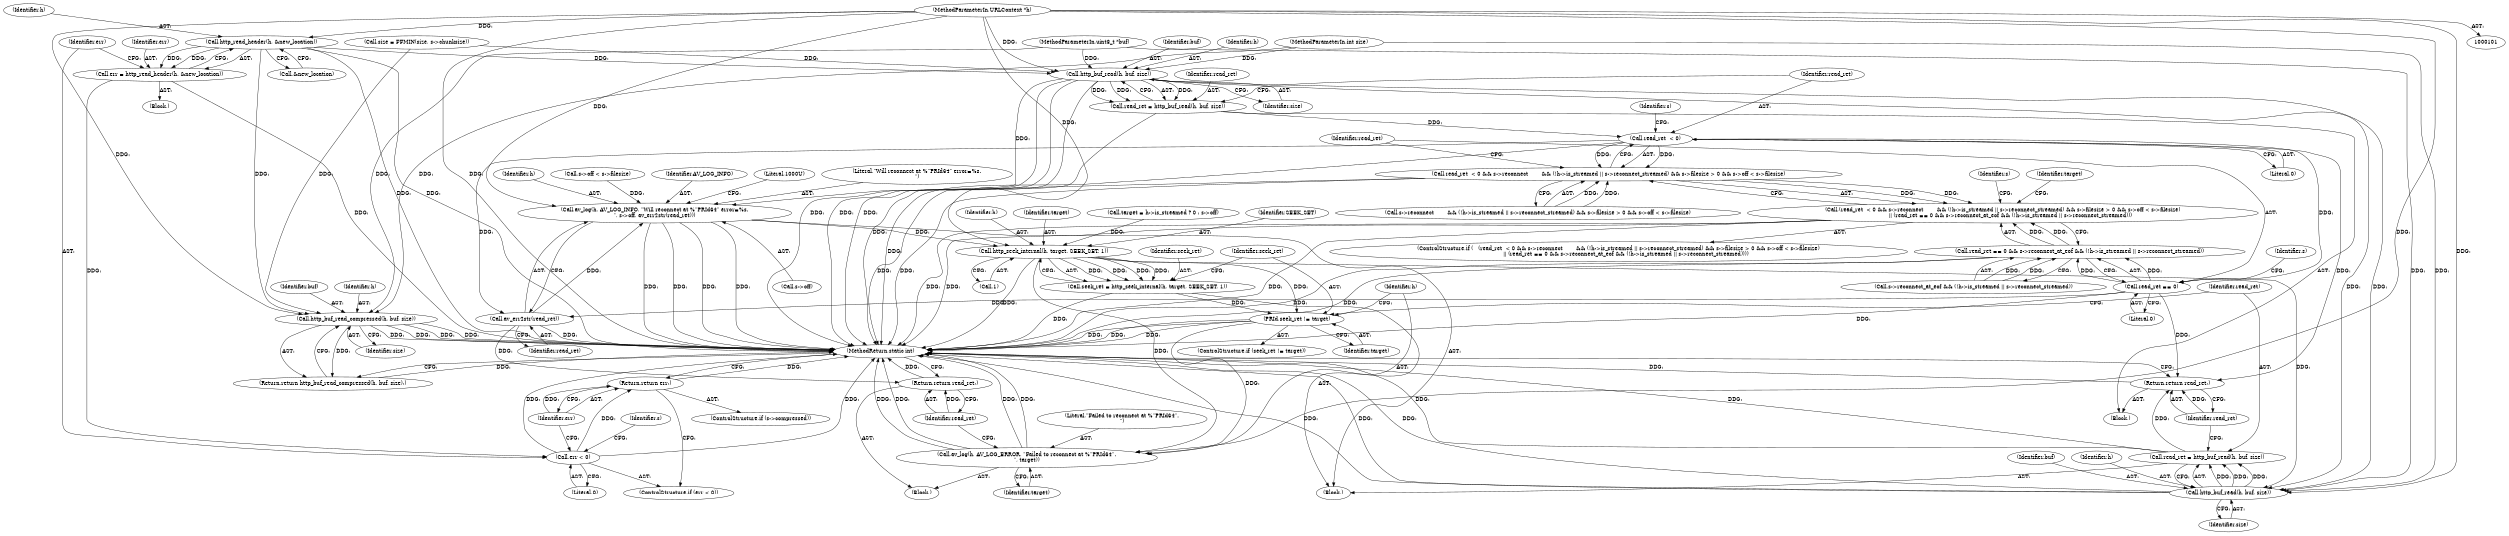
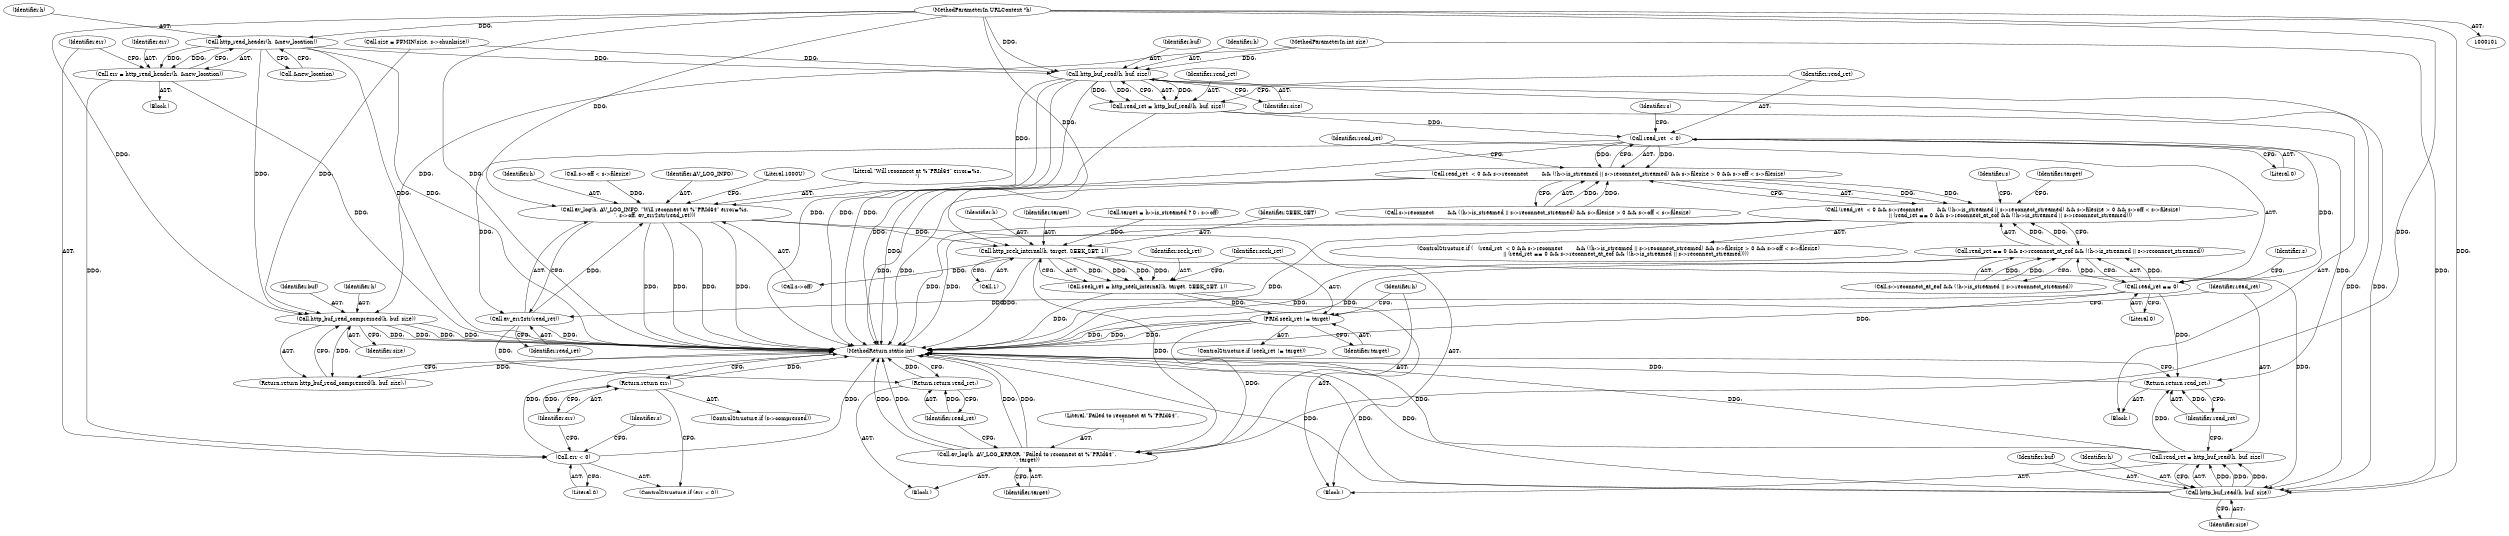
(1084, 42) -> none
(1240, 266) -> (919, 274)
(596, 415) -> none
